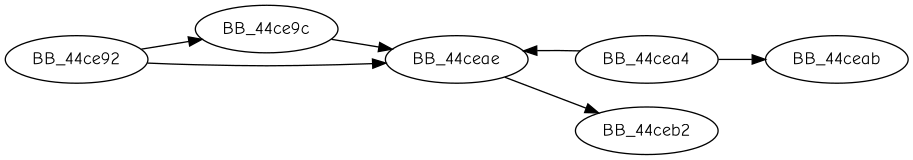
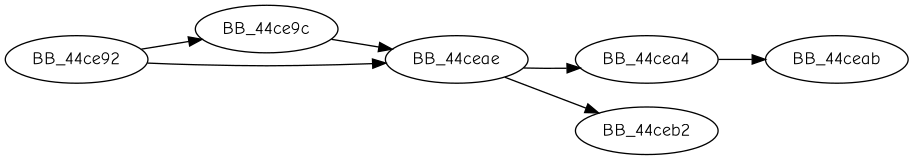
(559, 51) -> (545, 68)
